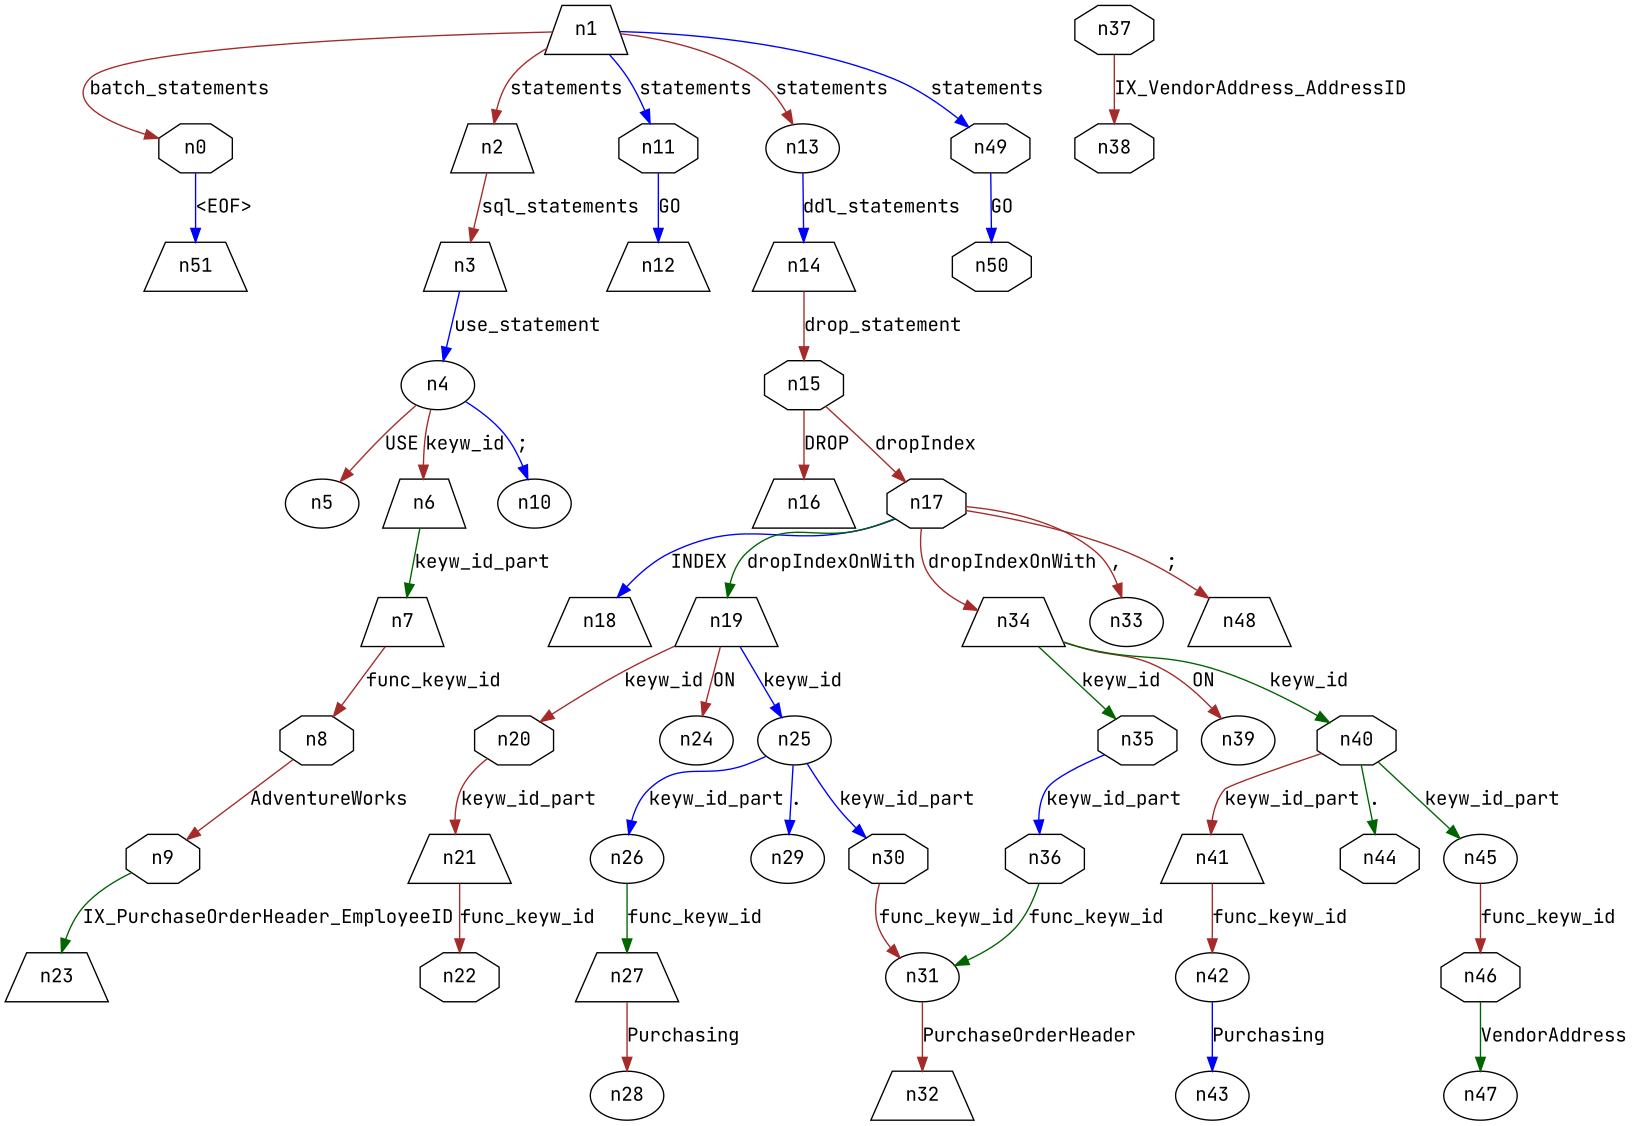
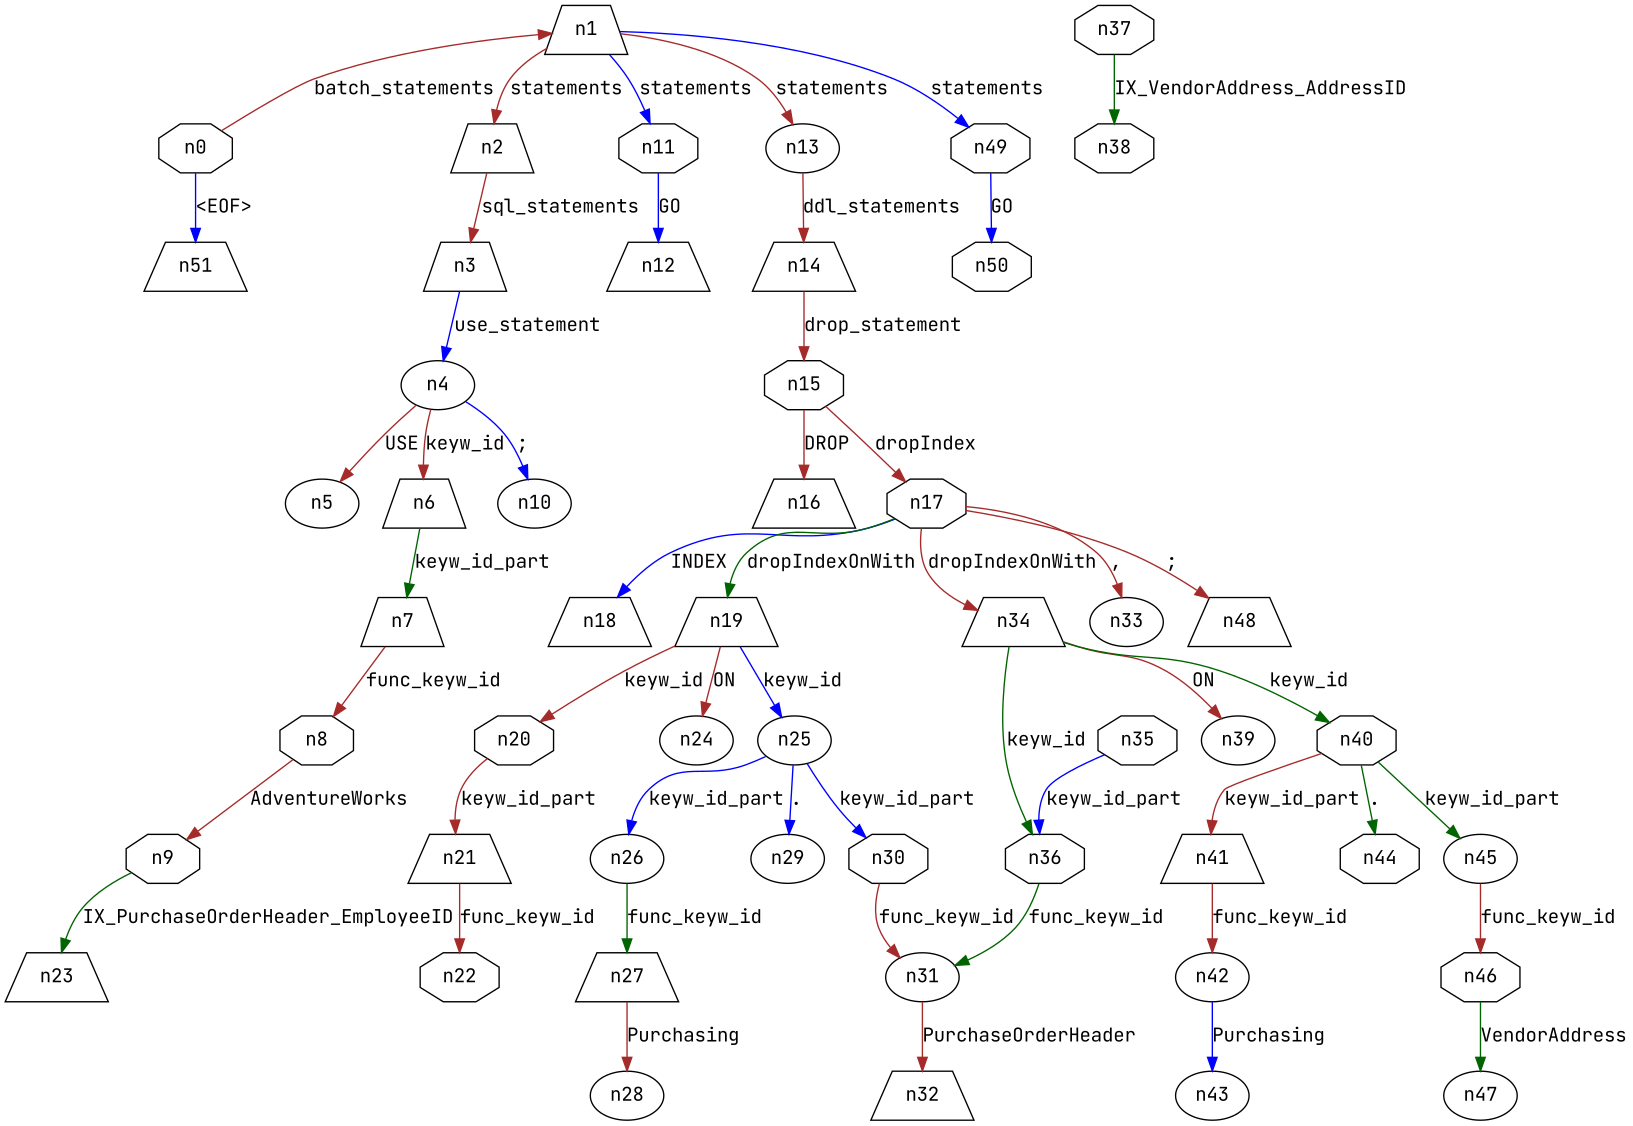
(272, 45) -> (373, 61)
(1114, 82) -> (1114, 82)
(803, 201) -> (803, 201)
(1072, 678) -> (1003, 736)
